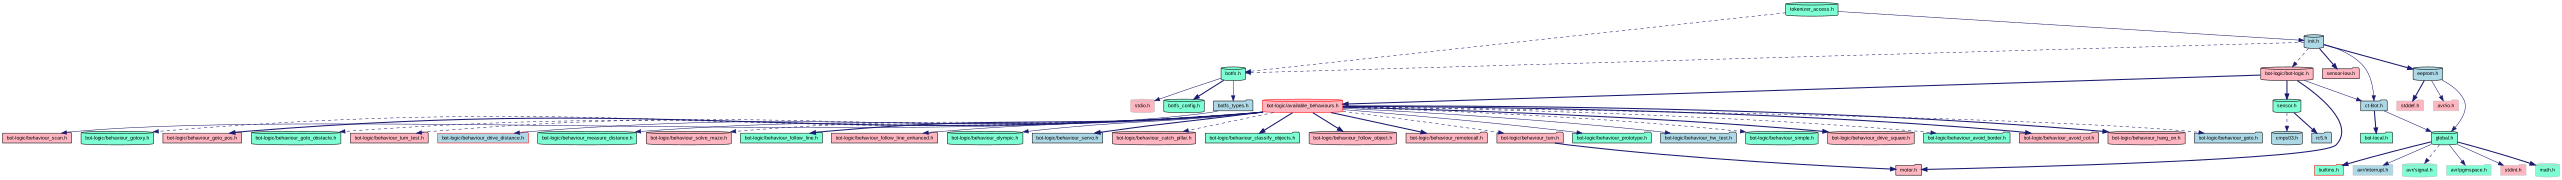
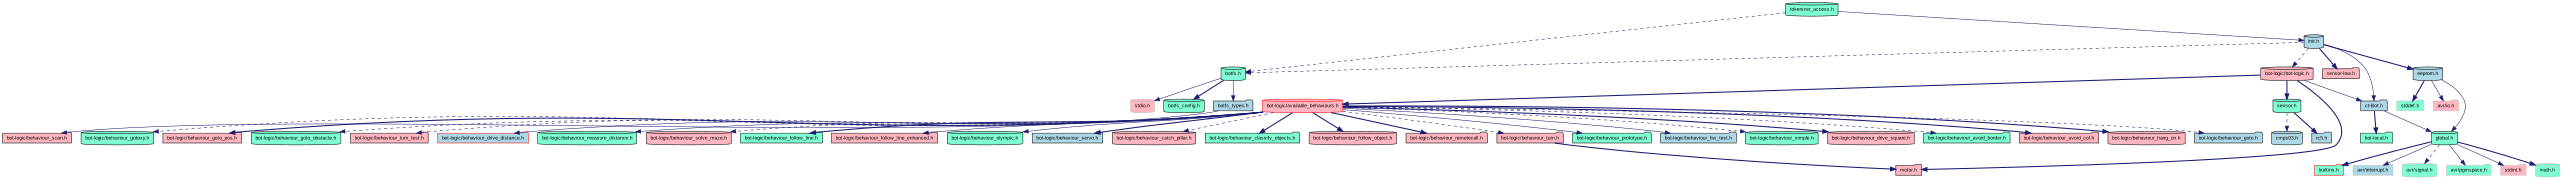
(2410, 106) -> (2410, 106)
